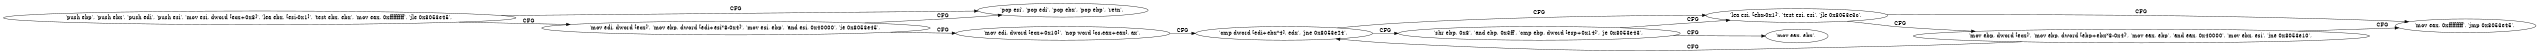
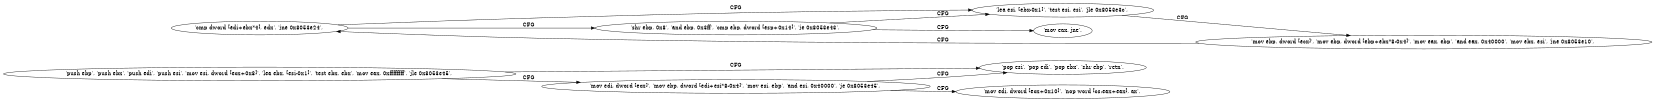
(1063, 10) -> (1063, 67)
(2466, 26) -> none
(1181, 33) -> none
(1797, 36) -> (1063, 31)
